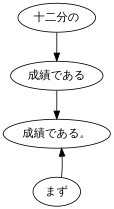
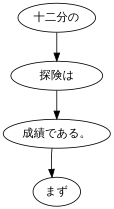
(57, 76) -> (57, 76)
(62, 167) -> (51, 159)
